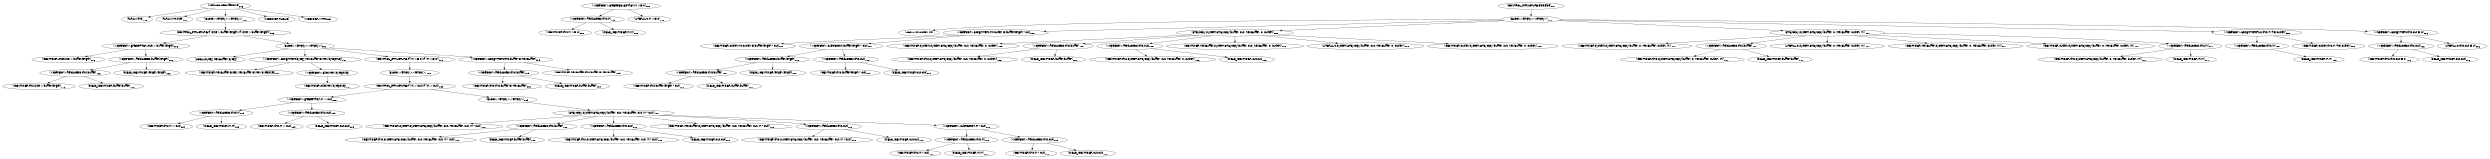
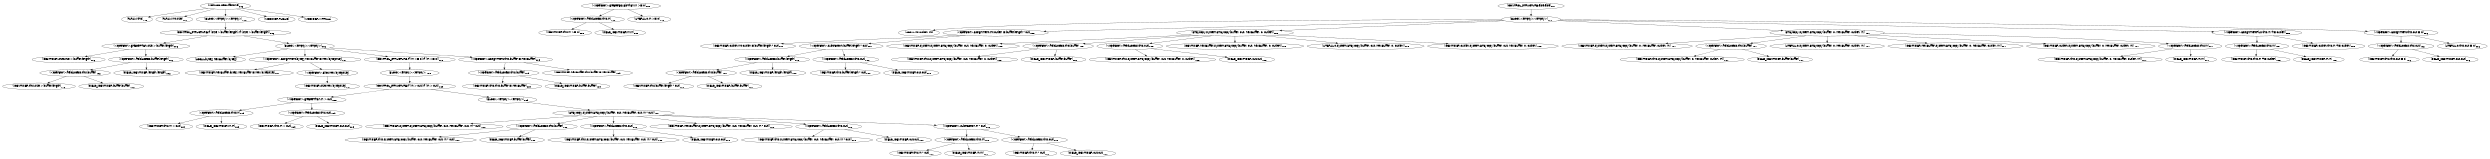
none -> (2256, 60)
